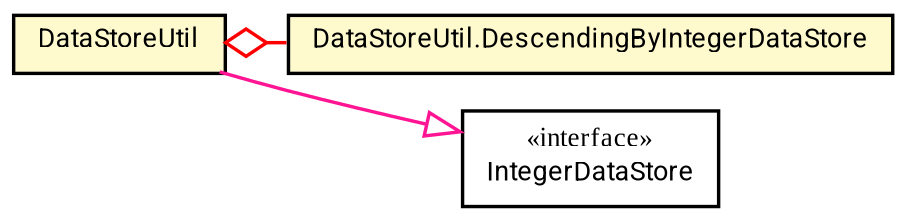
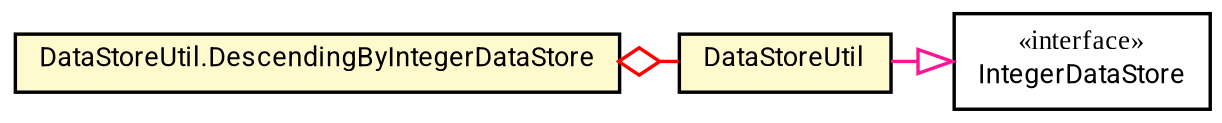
(277, 43) -> (669, 61)
